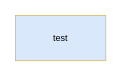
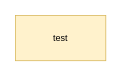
(60, 38) -> (60, 38)
